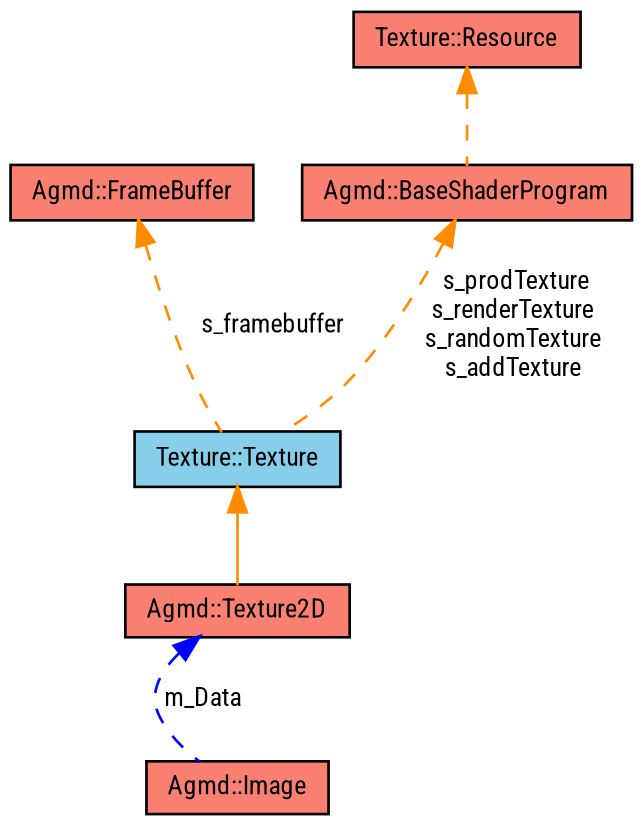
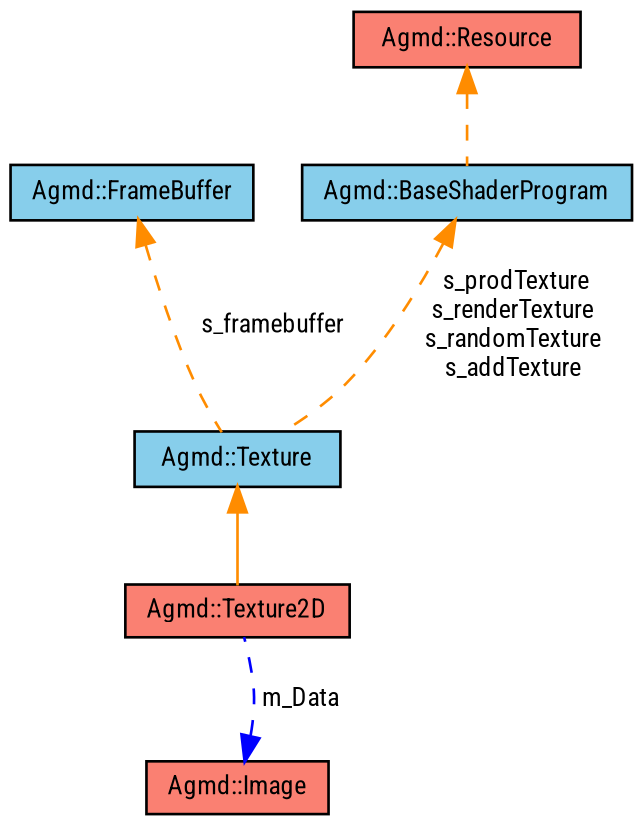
(467, 40) -> (467, 40)
(132, 193) -> (132, 193)
(467, 193) -> (467, 193)
(238, 459) -> (238, 459)
(158, 712) -> (253, 686)
